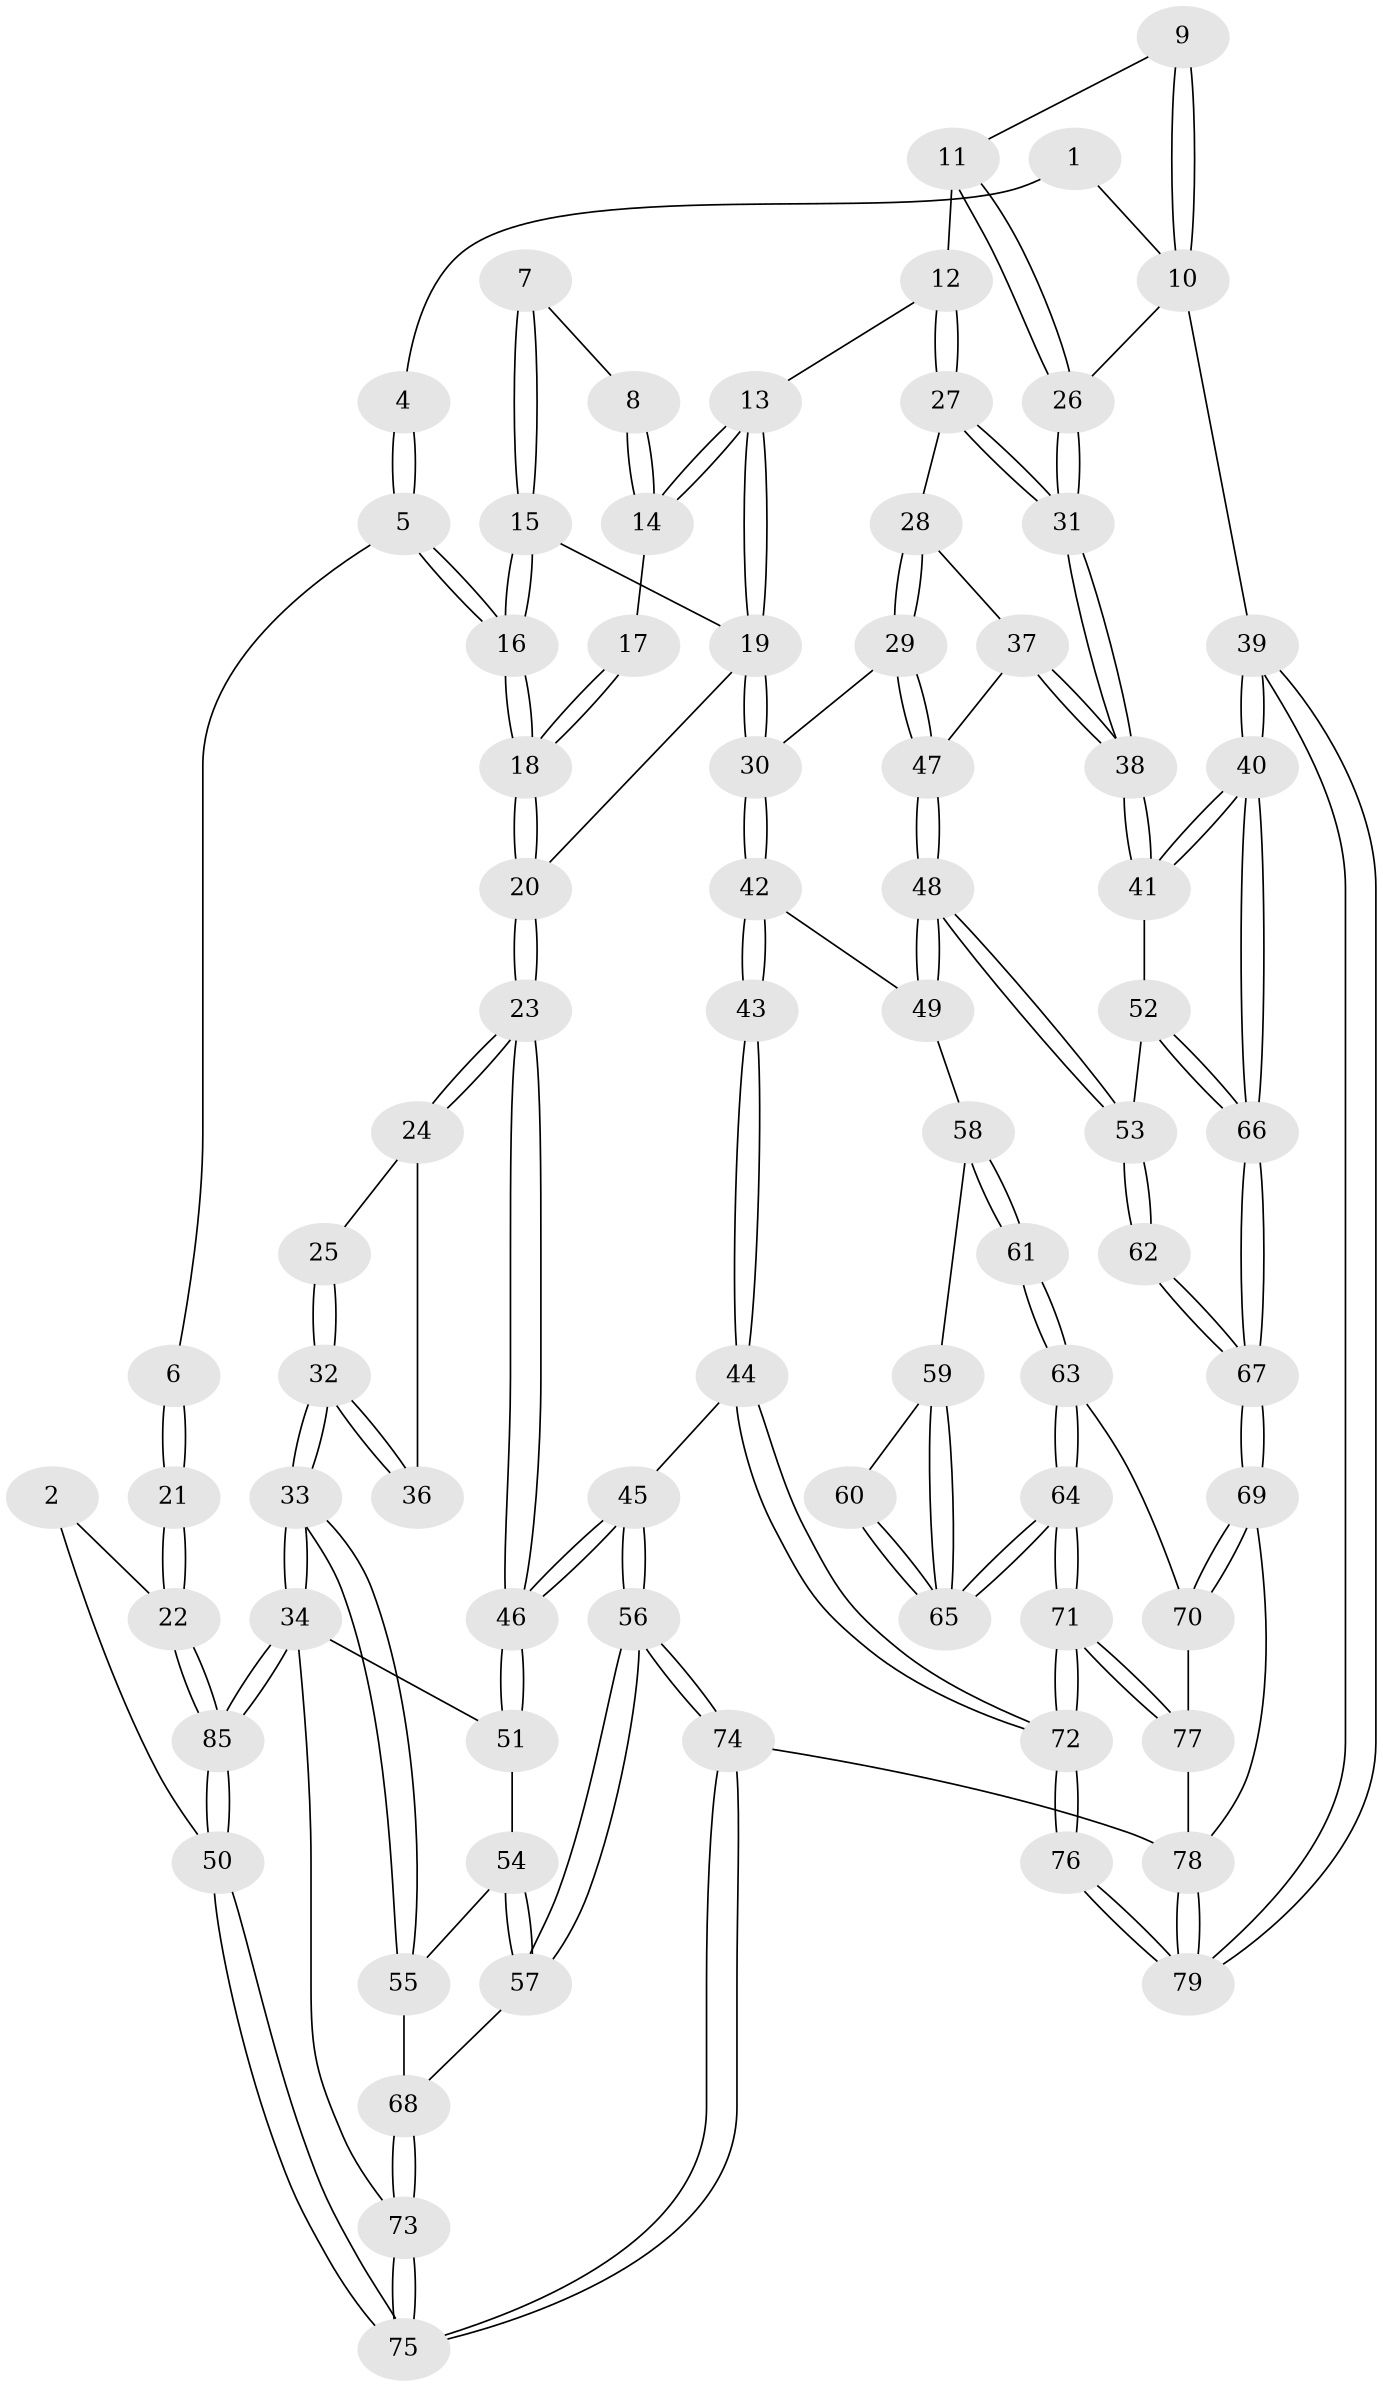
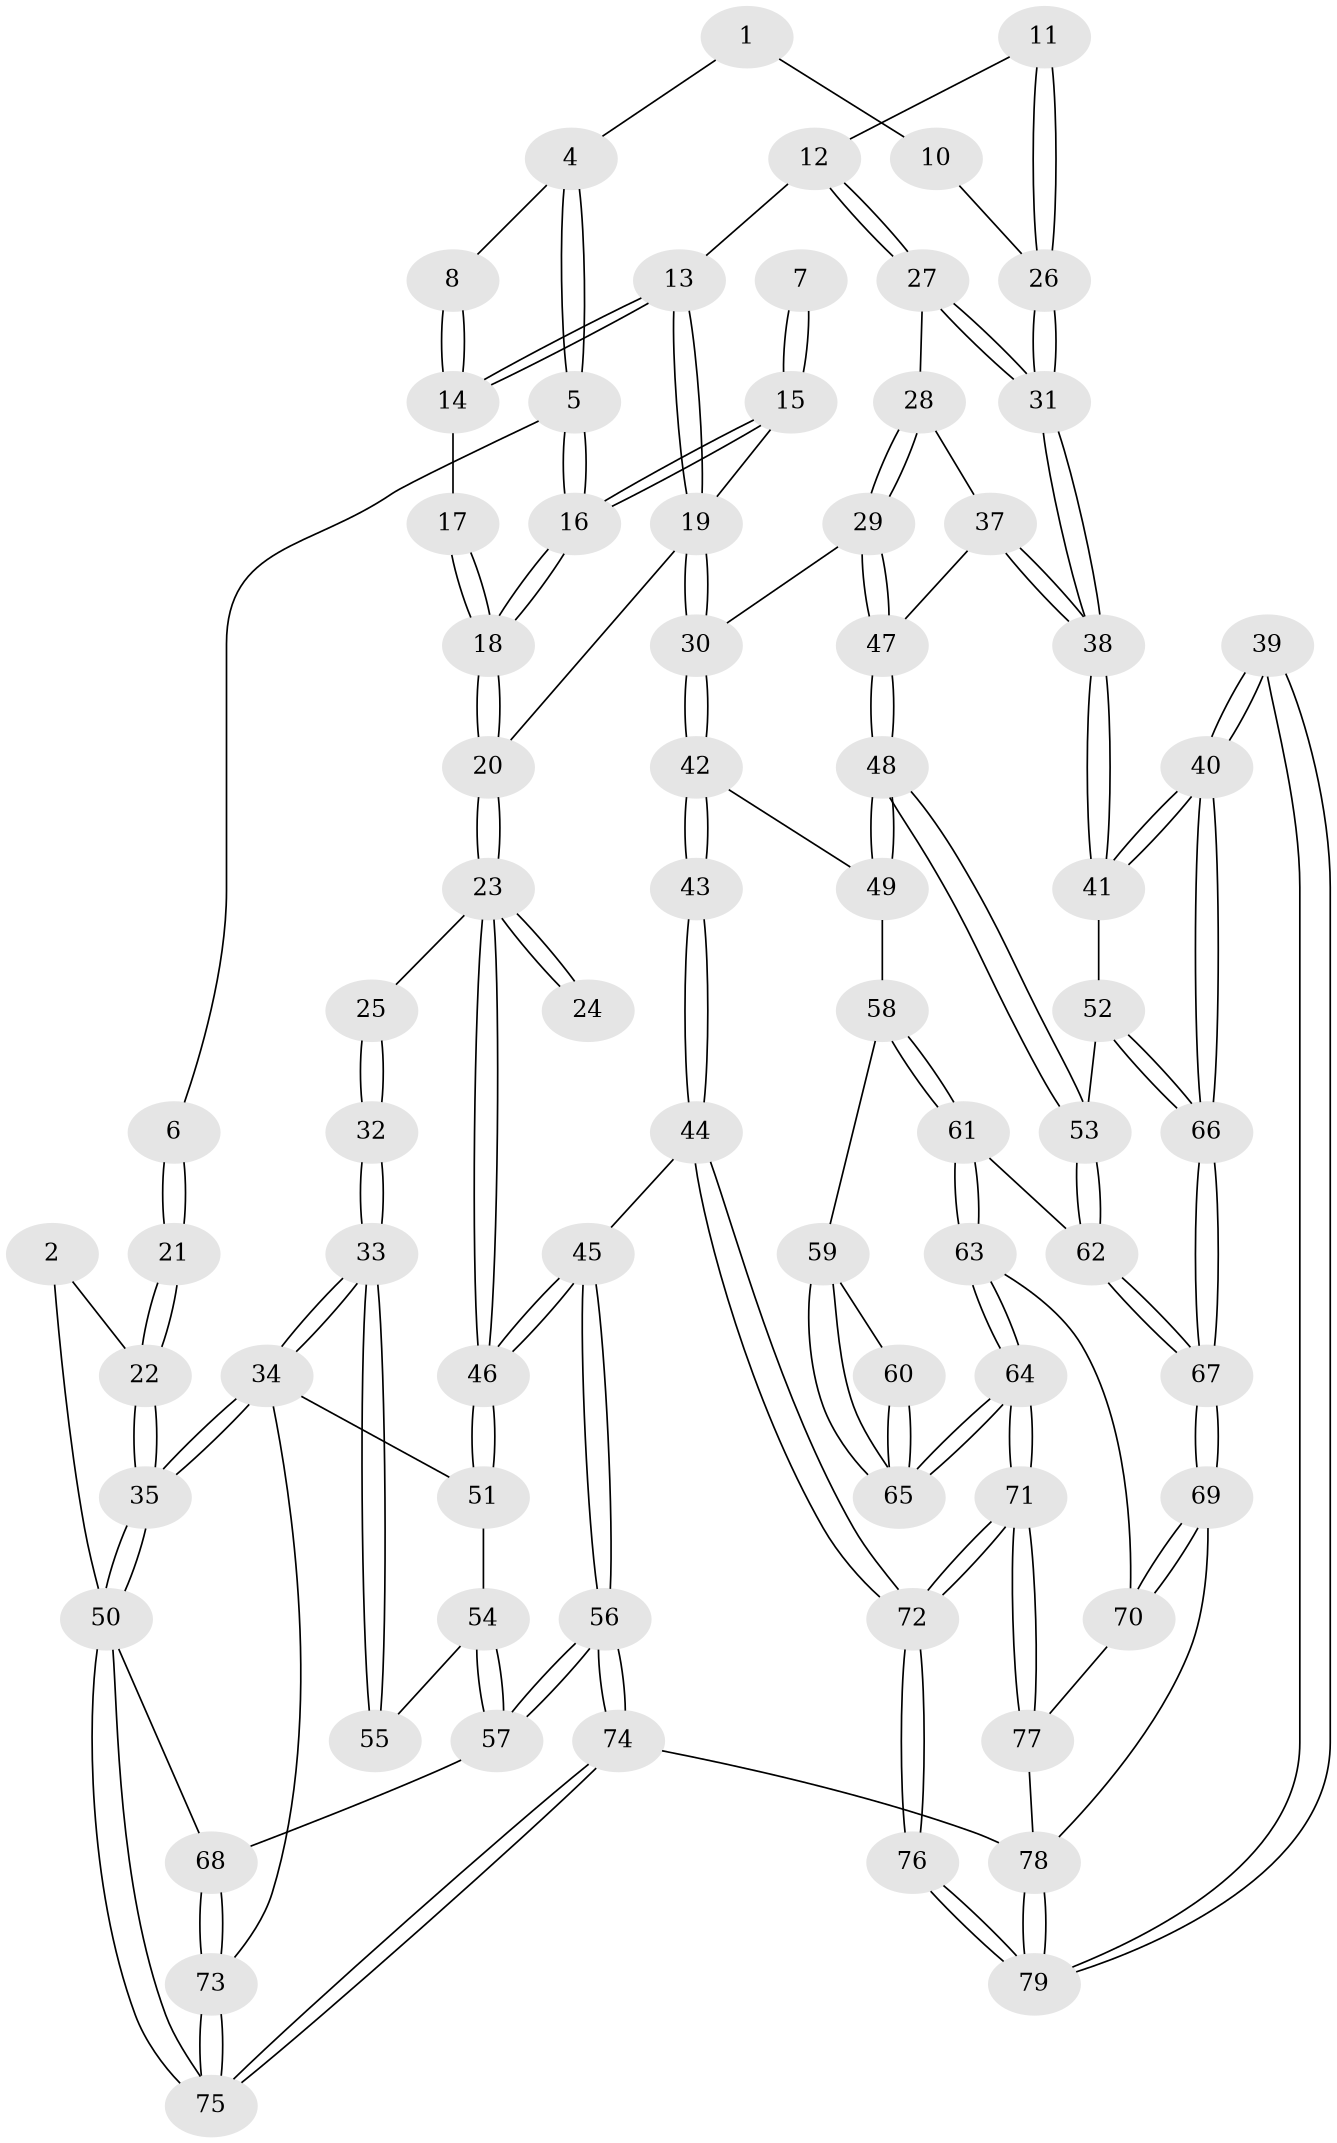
(1183, 37) -> none
(580, 341) -> (512, 220)
(1218, 463) -> none
(371, 1193) -> (430, 950)
none -> (1028, 1193)
(417, 1498) -> none
(218, 1741) -> (145, 1498)
(404, 2045) -> (159, 1741)
